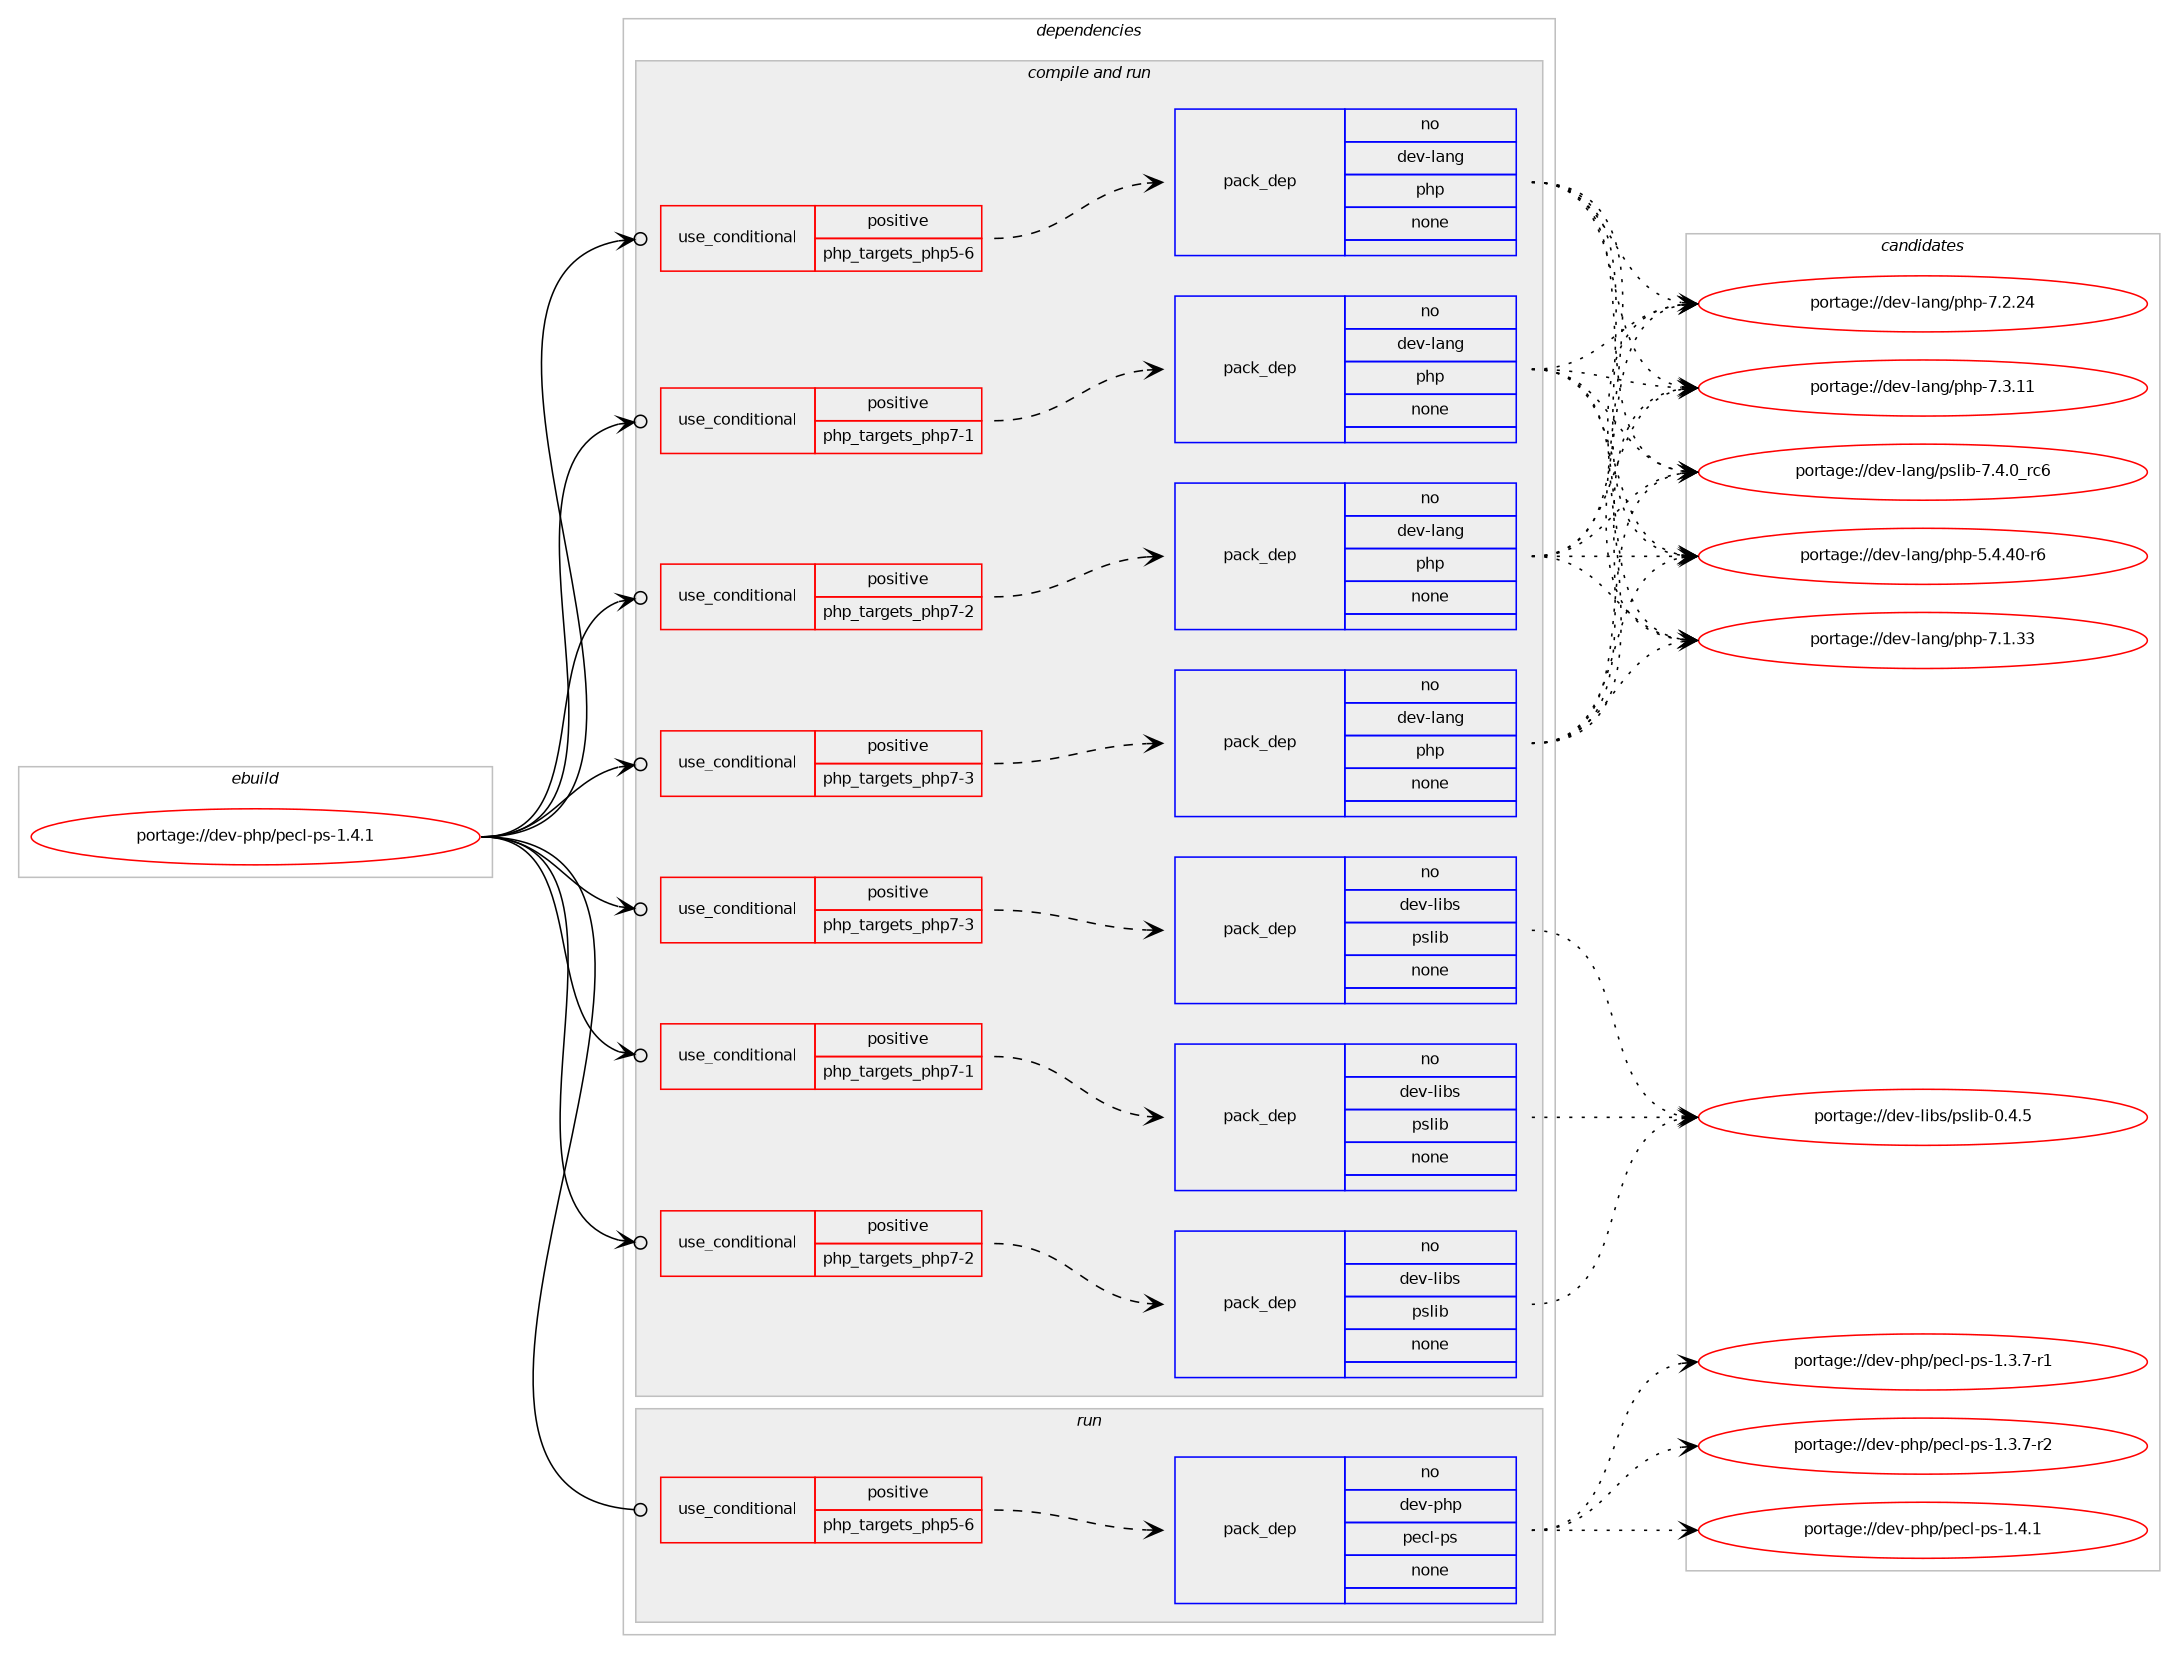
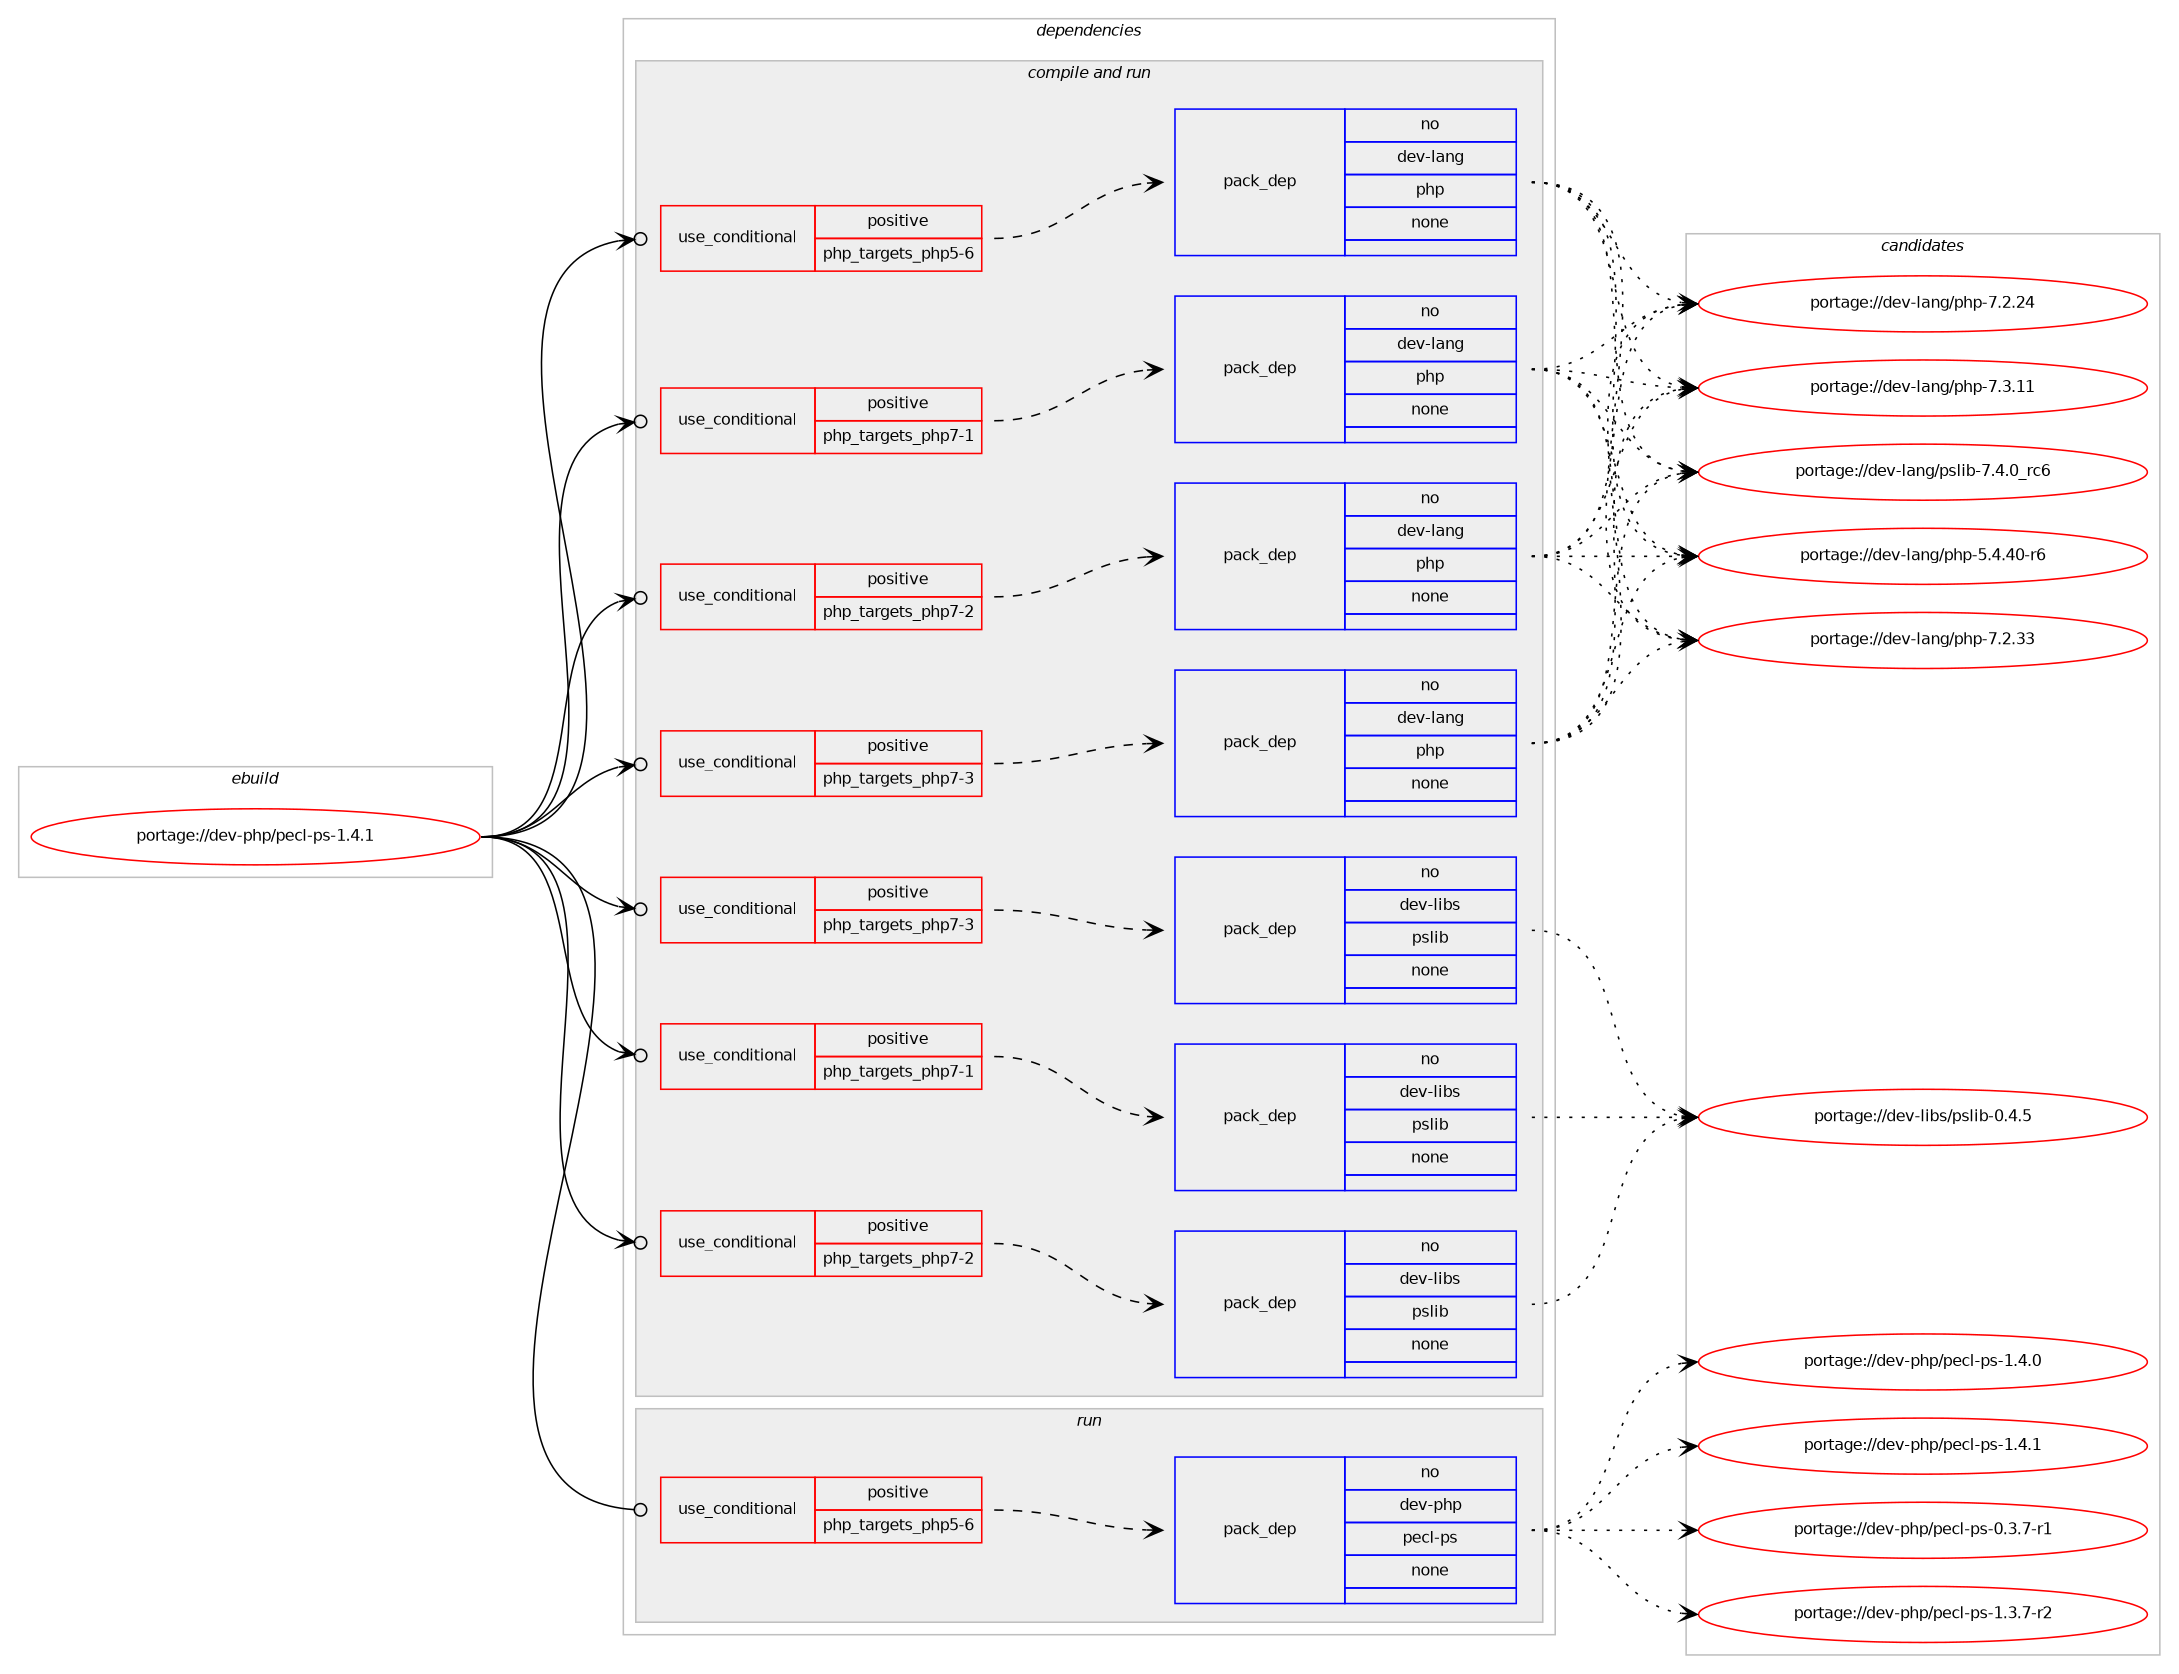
(1923, 640) -> (1923, 640)
none -> (1923, 1362)
(1923, 1362) -> (1923, 1530)
